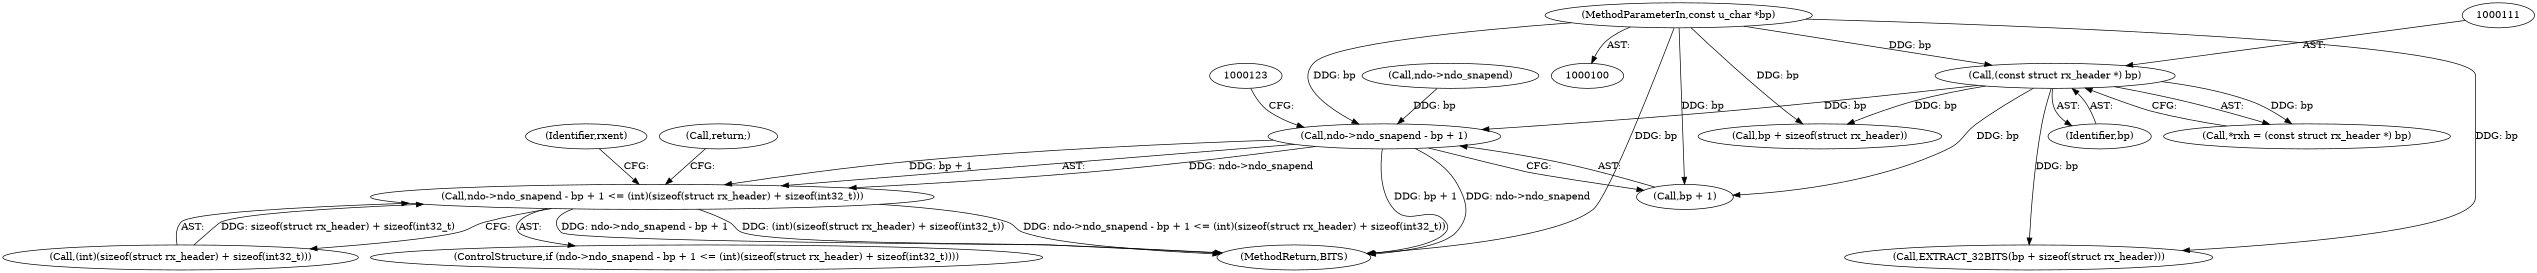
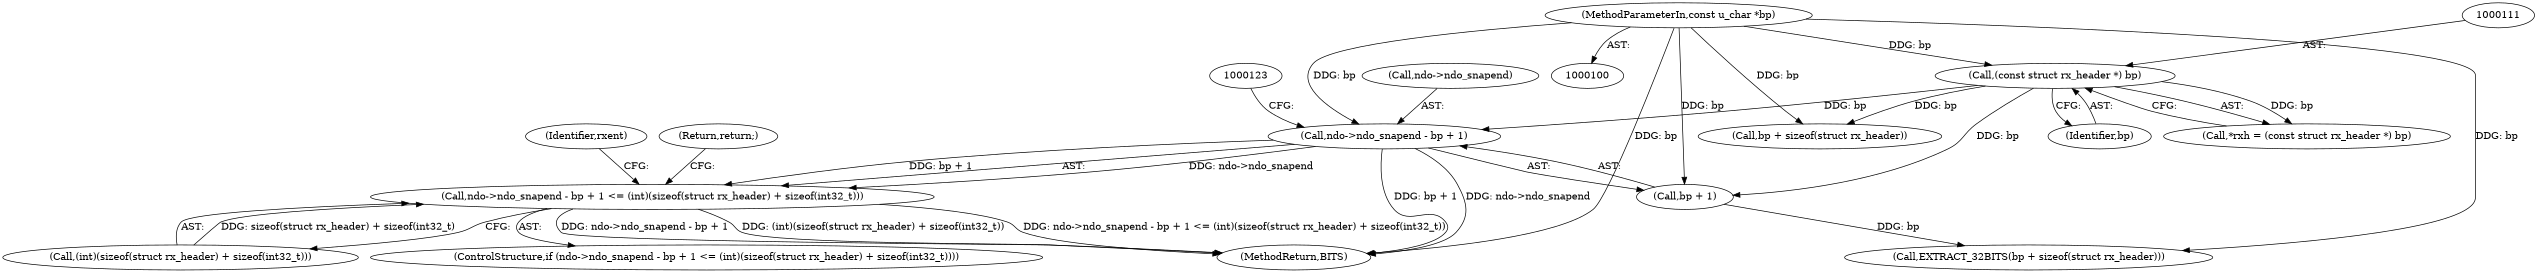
(1434, 106) -> (1434, 106)
(2070, 106) -> (2070, 106)
(718, 136) -> (718, 136)
(2036, 163) -> (1841, 224)
(1541, 167) -> (1541, 167)
